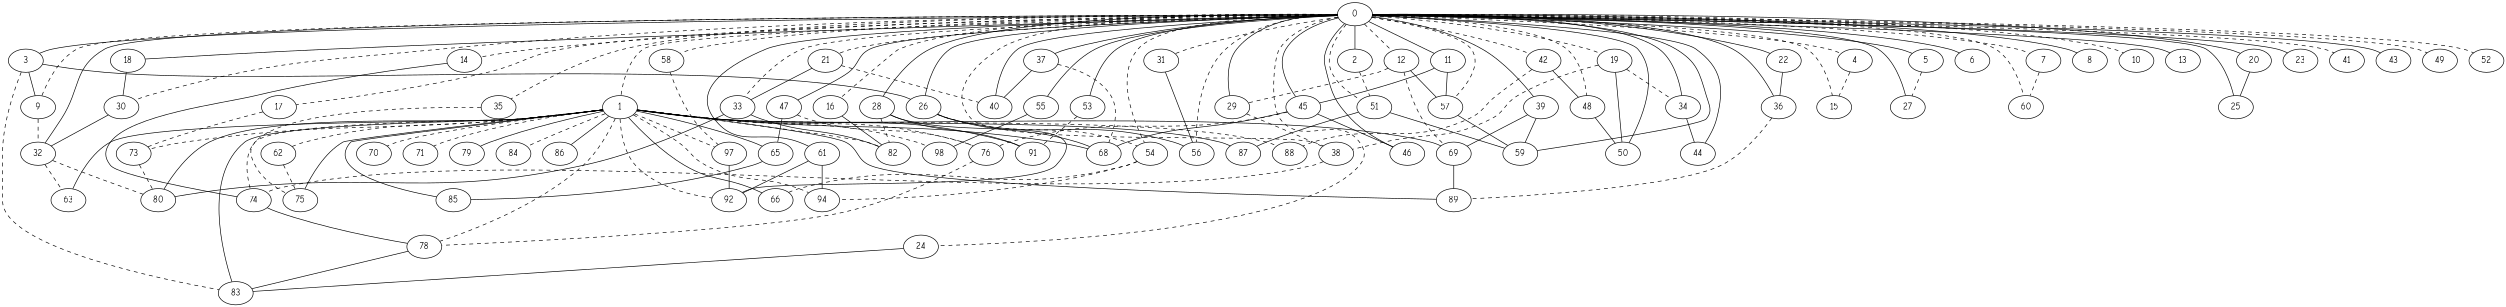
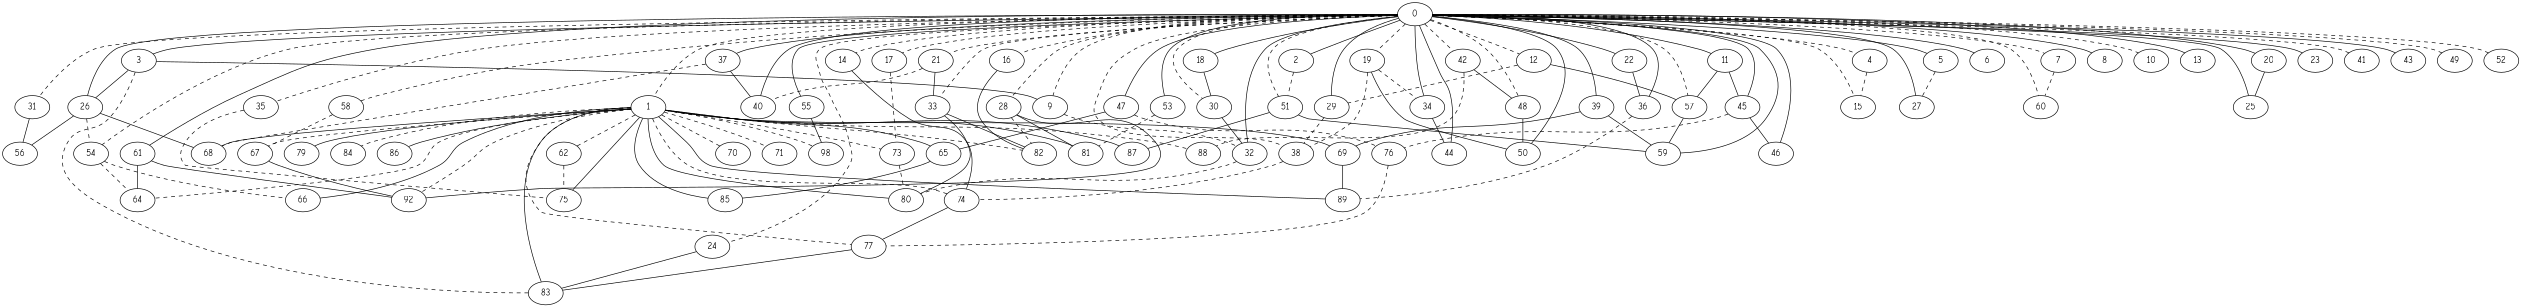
(1099, 20) -> (1193, 24)
(1233, 43) -> none
(1418, 111) -> none
(806, 123) -> none
(1202, 127) -> none
(729, 154) -> (255, 154)
(1033, 154) -> (1086, 154)
(68, 200) -> none
(822, 200) -> (138, 200)
(424, 247) -> (869, 247)
